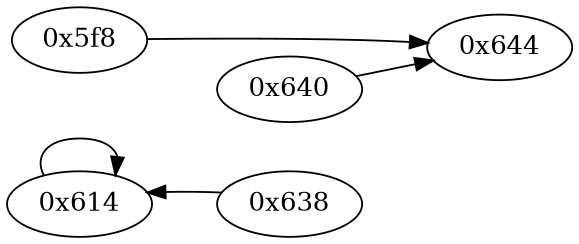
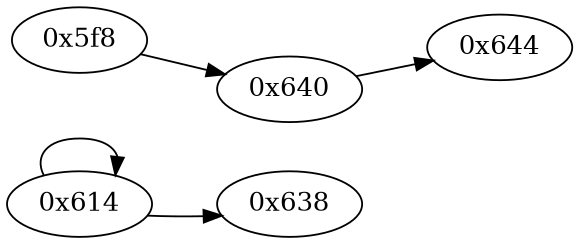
(278, 39) -> (174, 62)
(194, 192) -> (175, 216)
